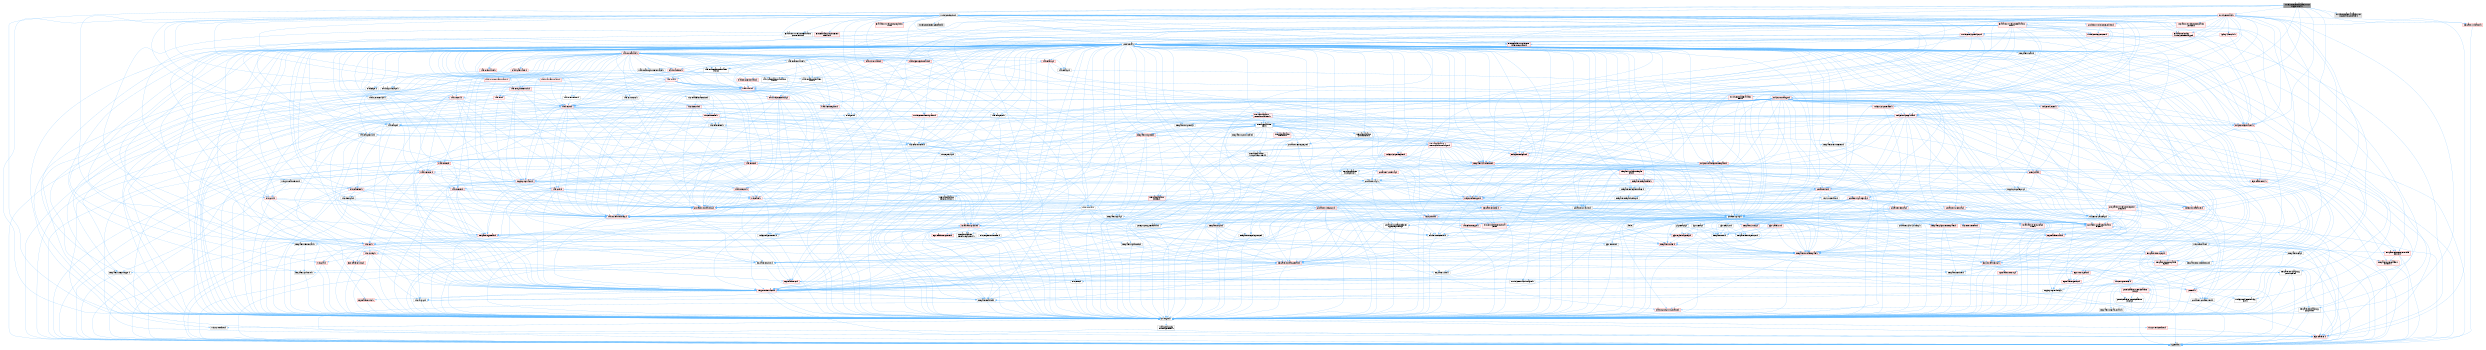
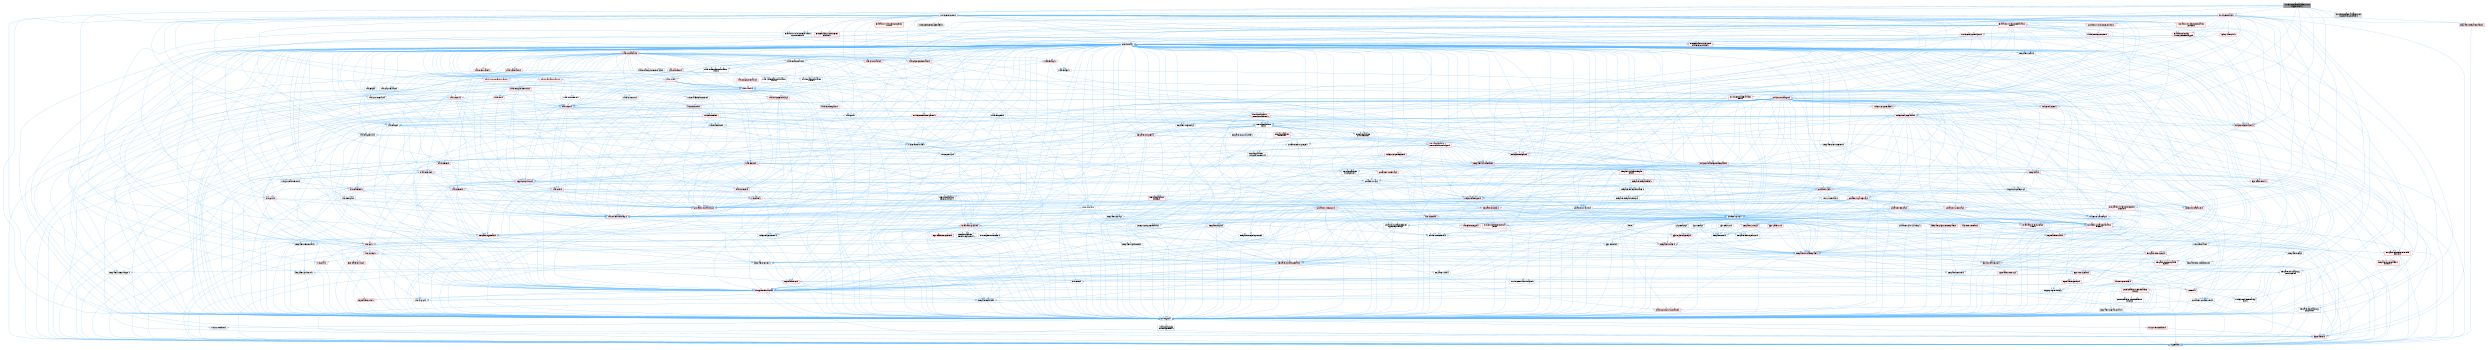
(2473, 25) -> (2472, 25)
